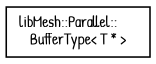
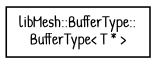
(78, 32) -> (78, 32)
